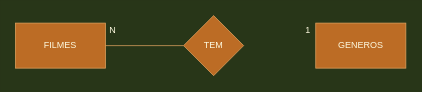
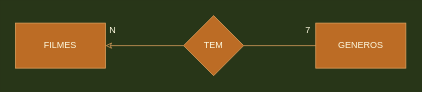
(308, 30) -> (308, 30)
(109, 45) -> (112, 45)
none -> (279, 45)
